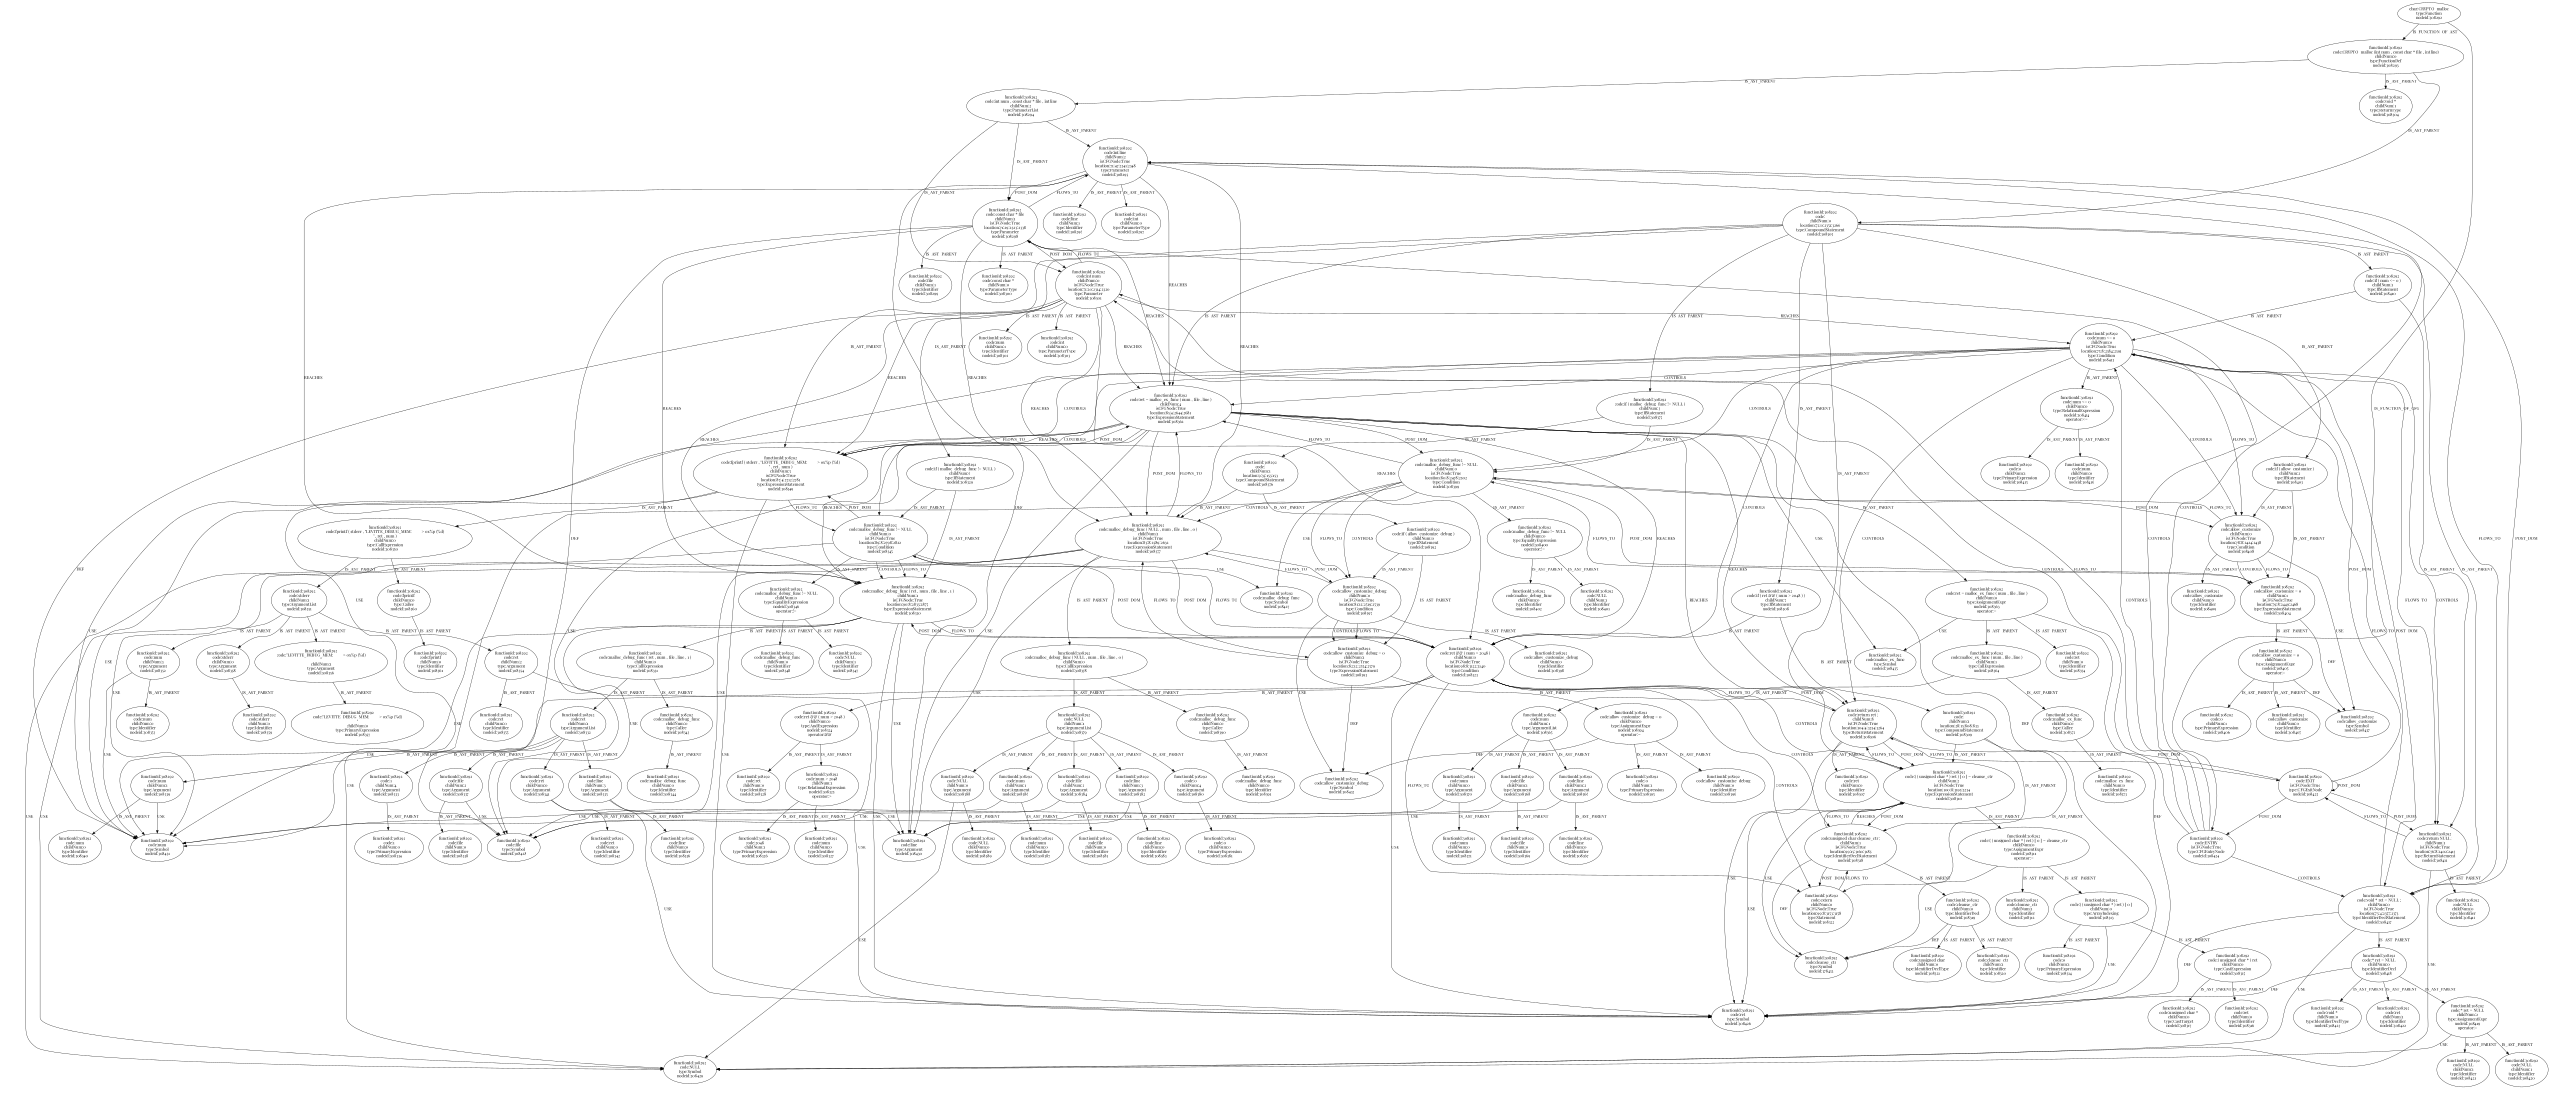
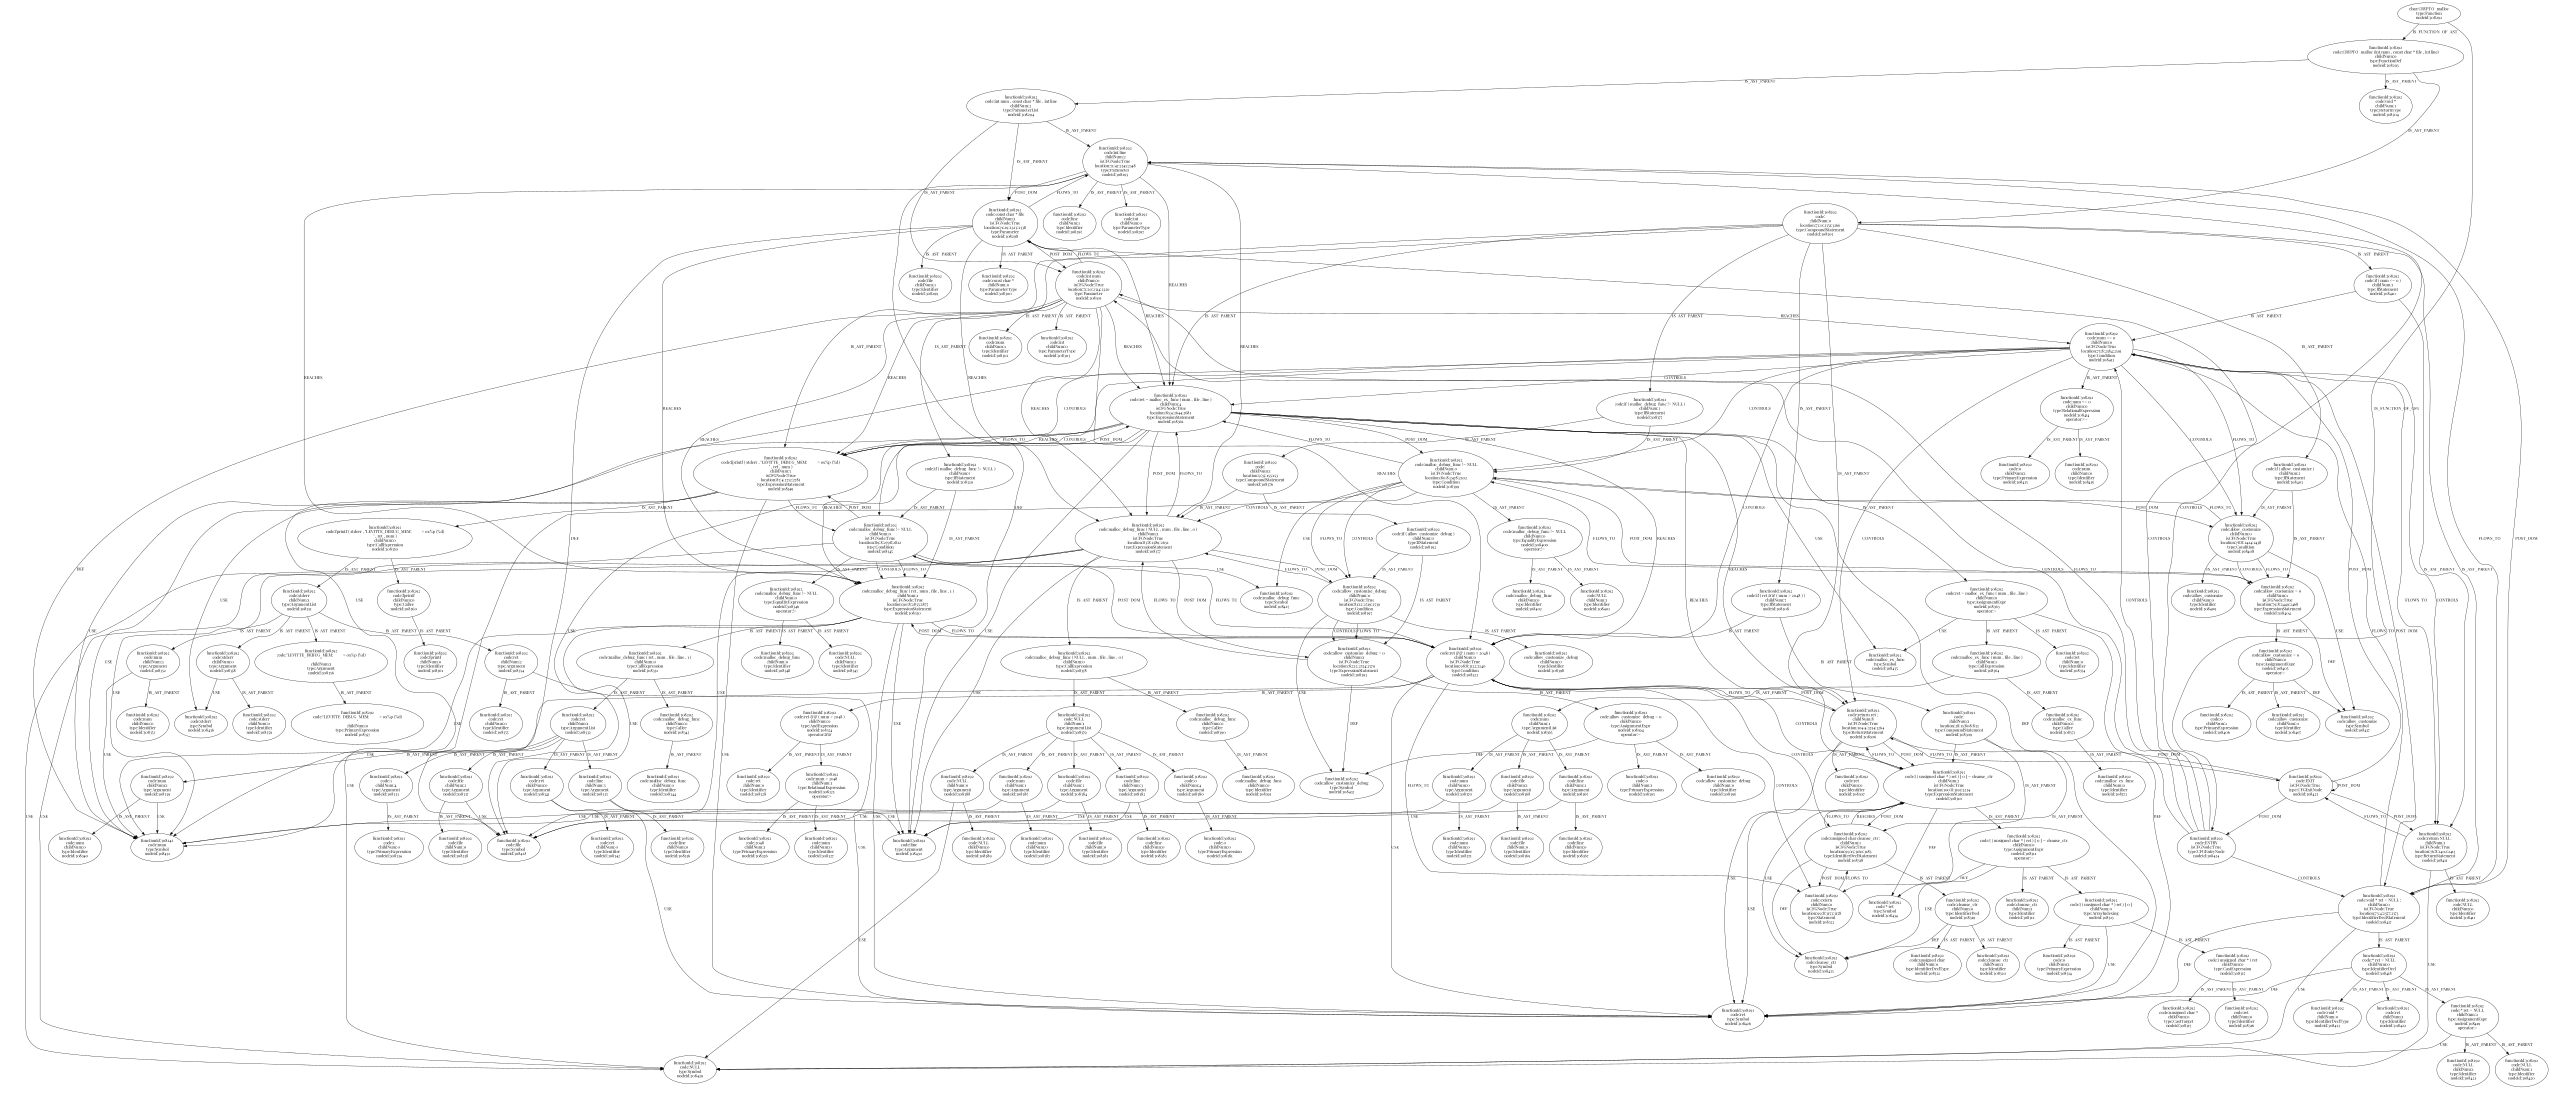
none -> (201, 724)
(157, 847) -> (157, 847)
none -> (1885, 909)
(1821, 965) -> (1821, 965)
